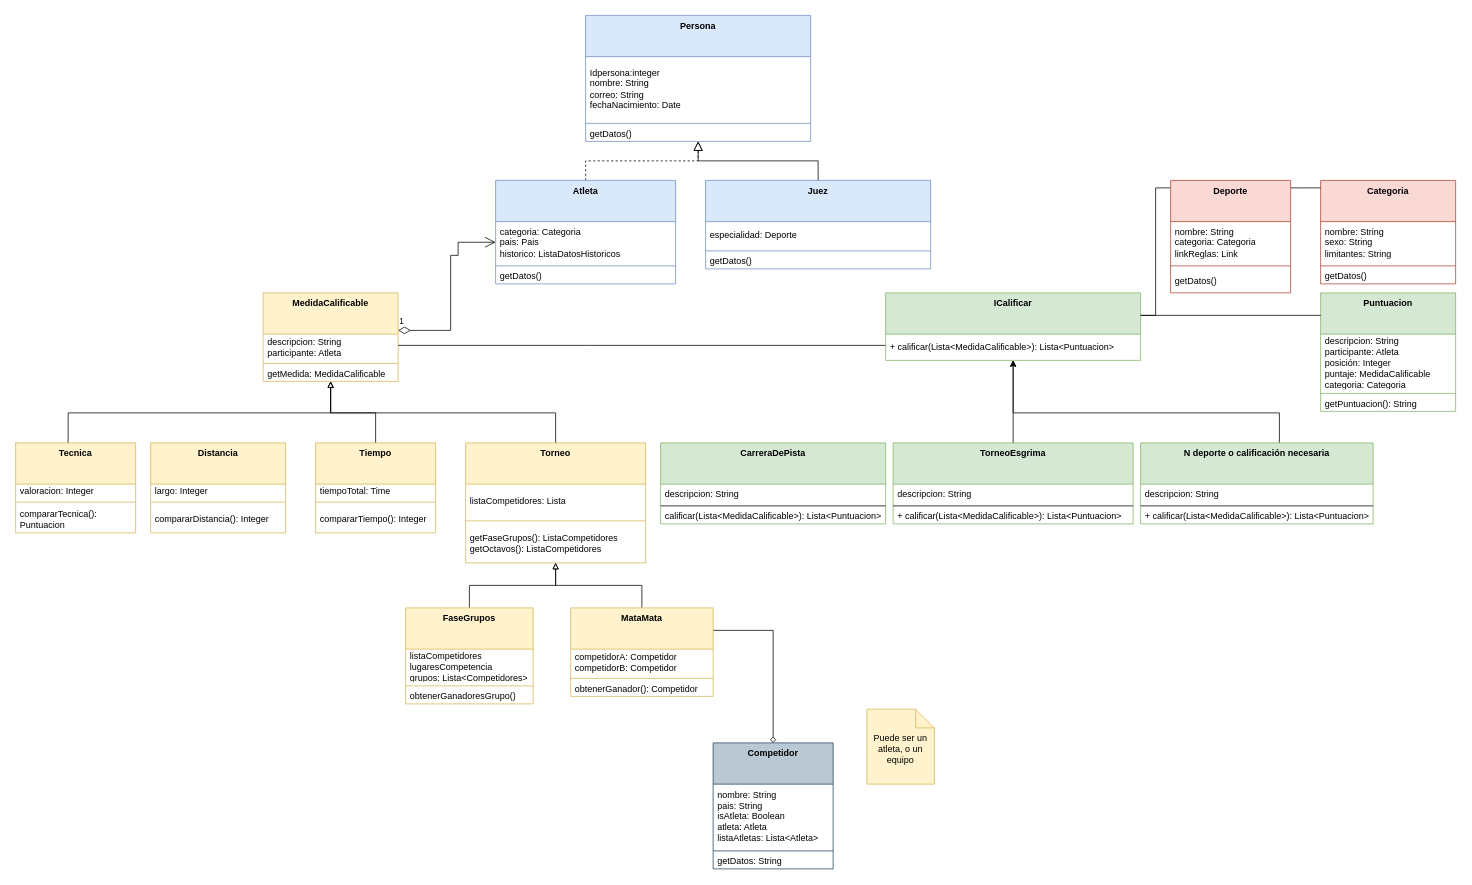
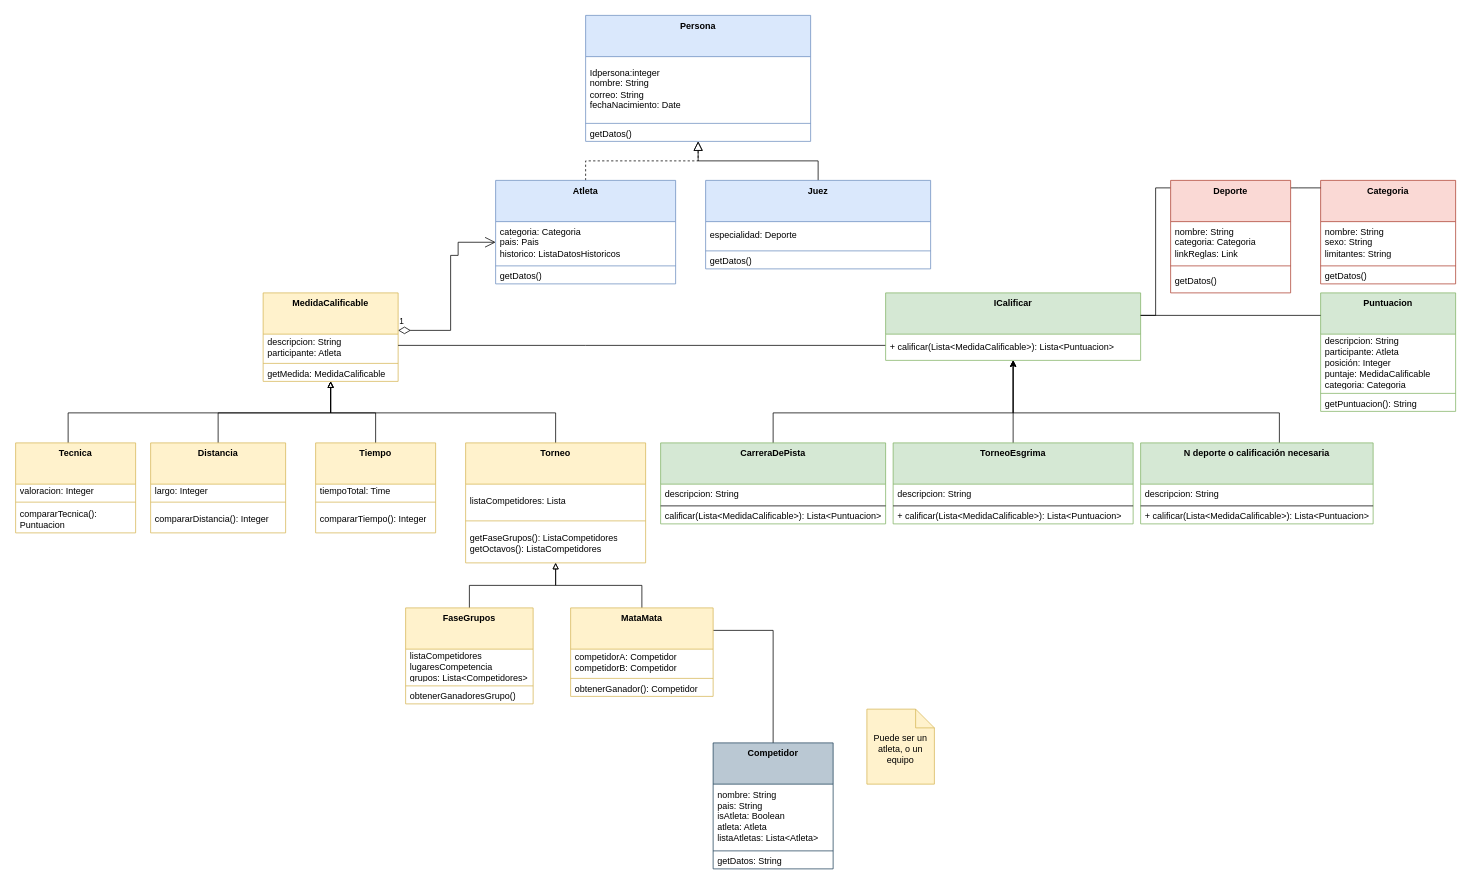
none -> (876, 413)
none -> (218, 429)
(773, 736) -> (773, 739)
